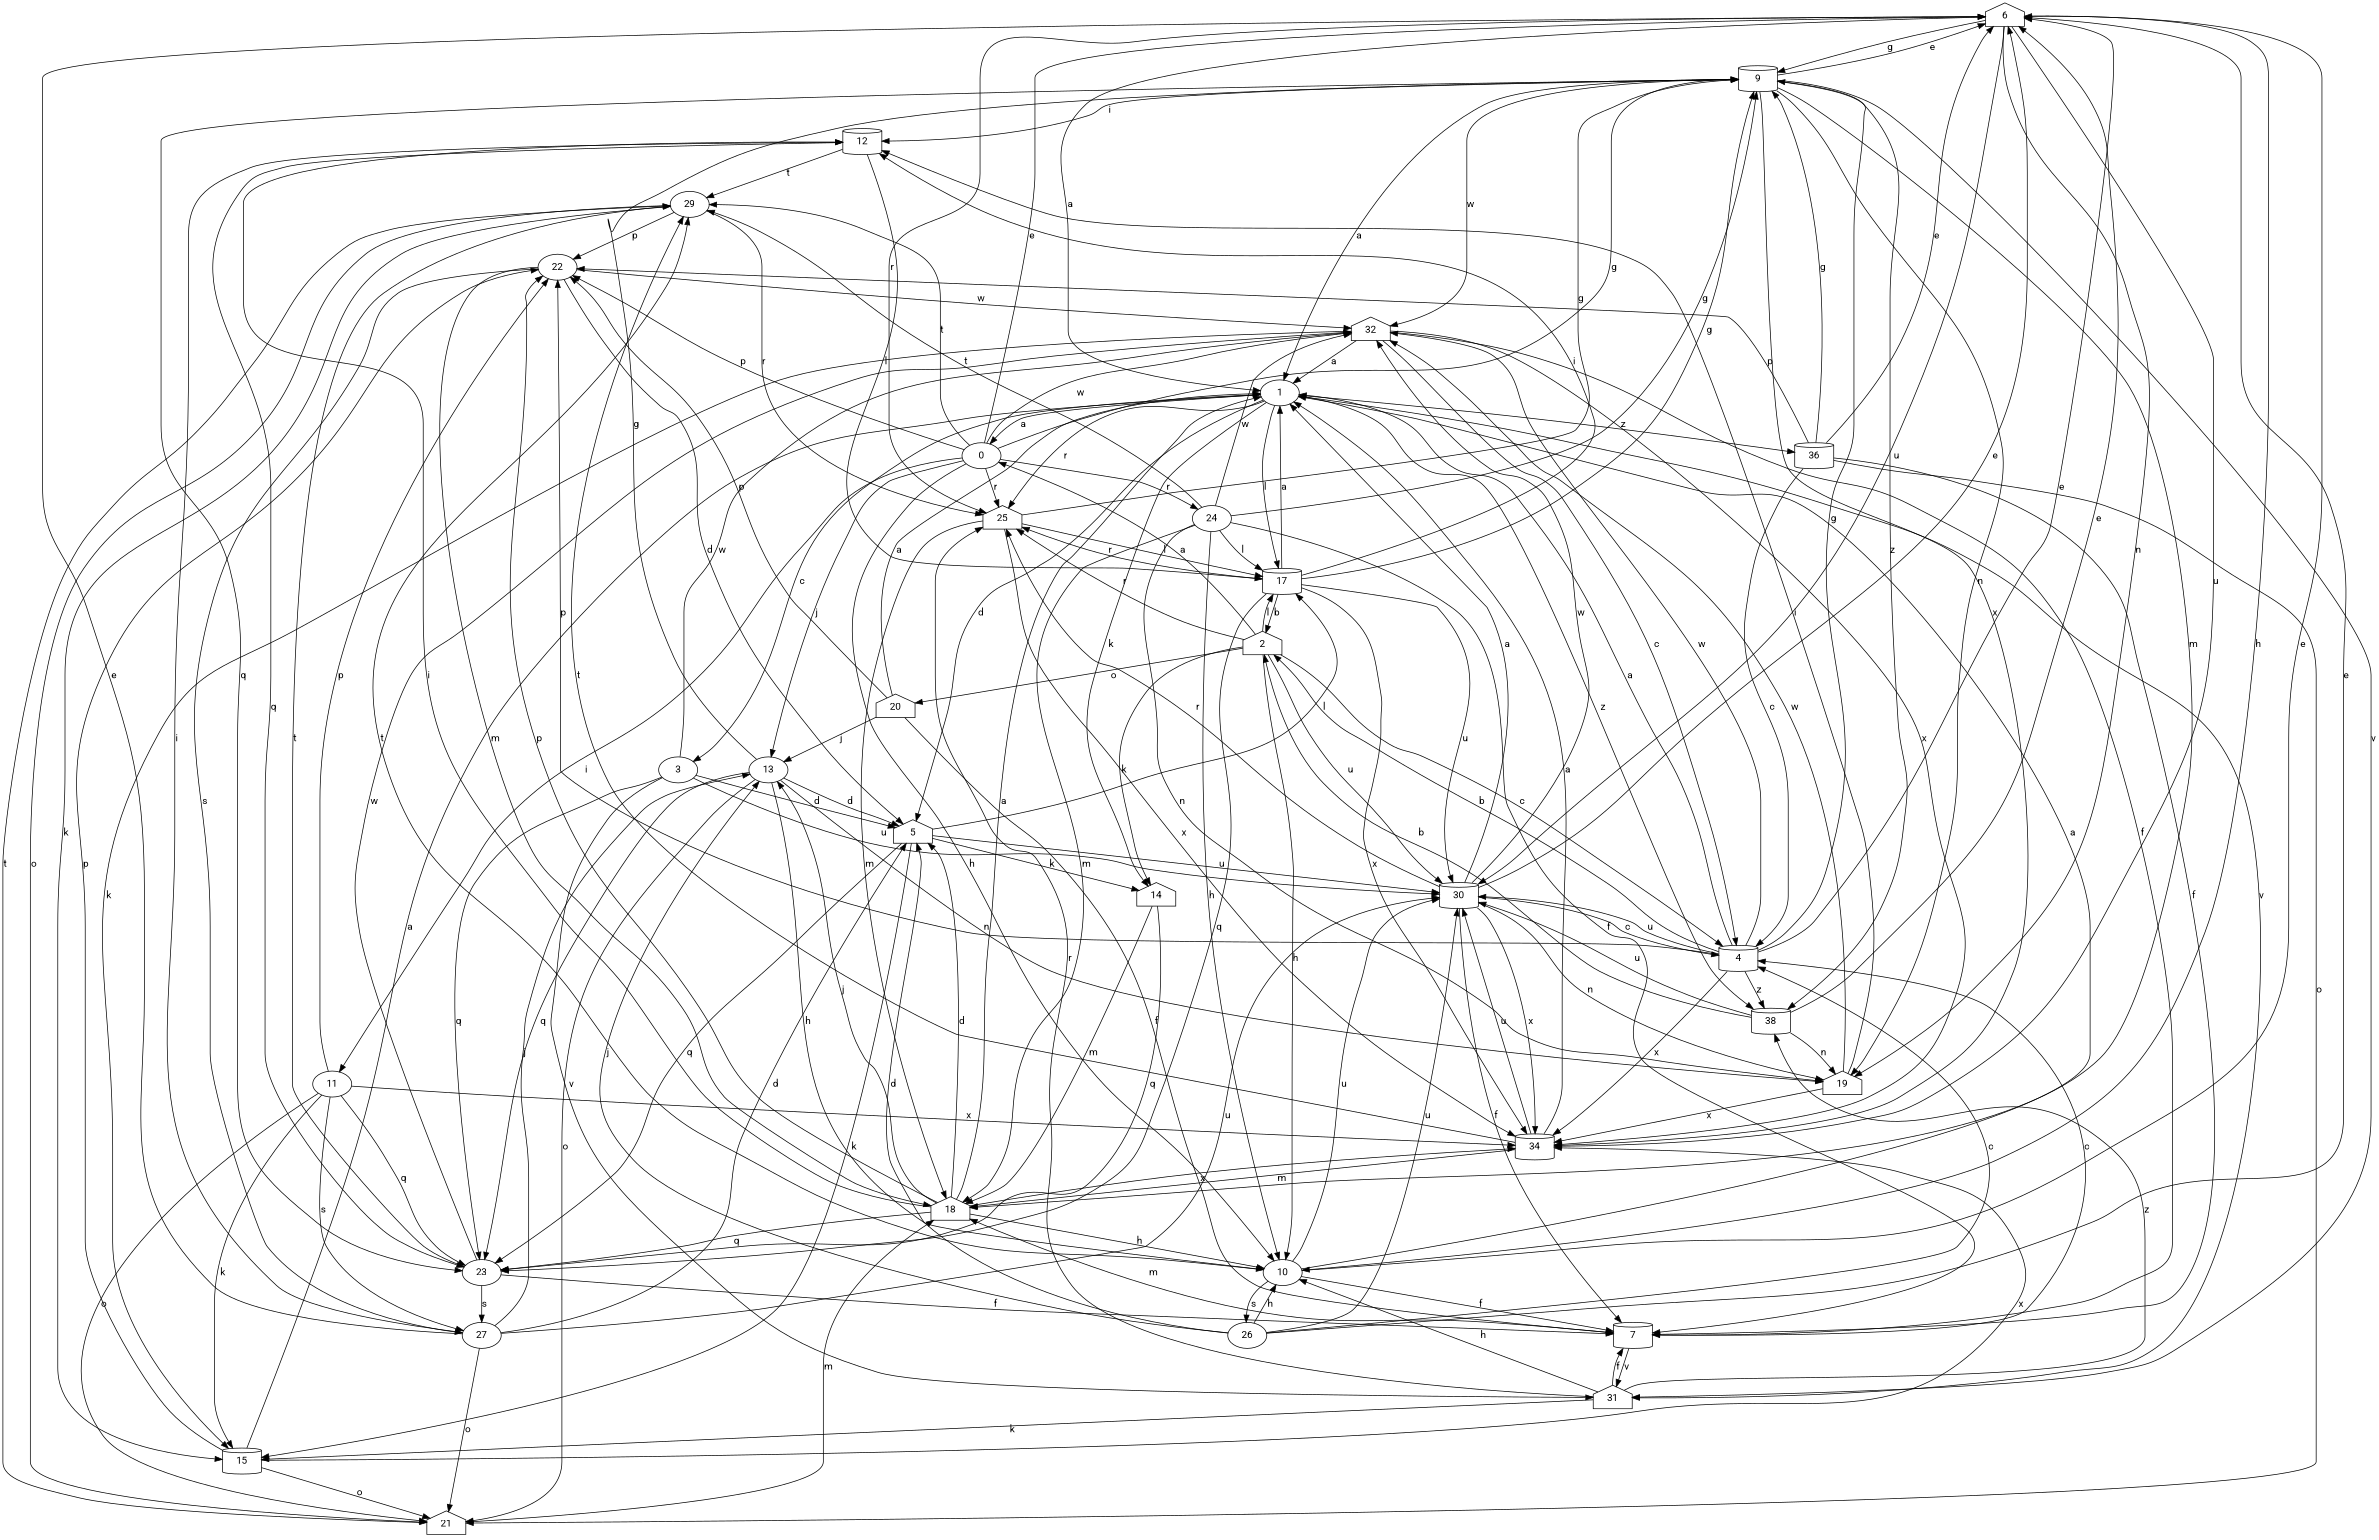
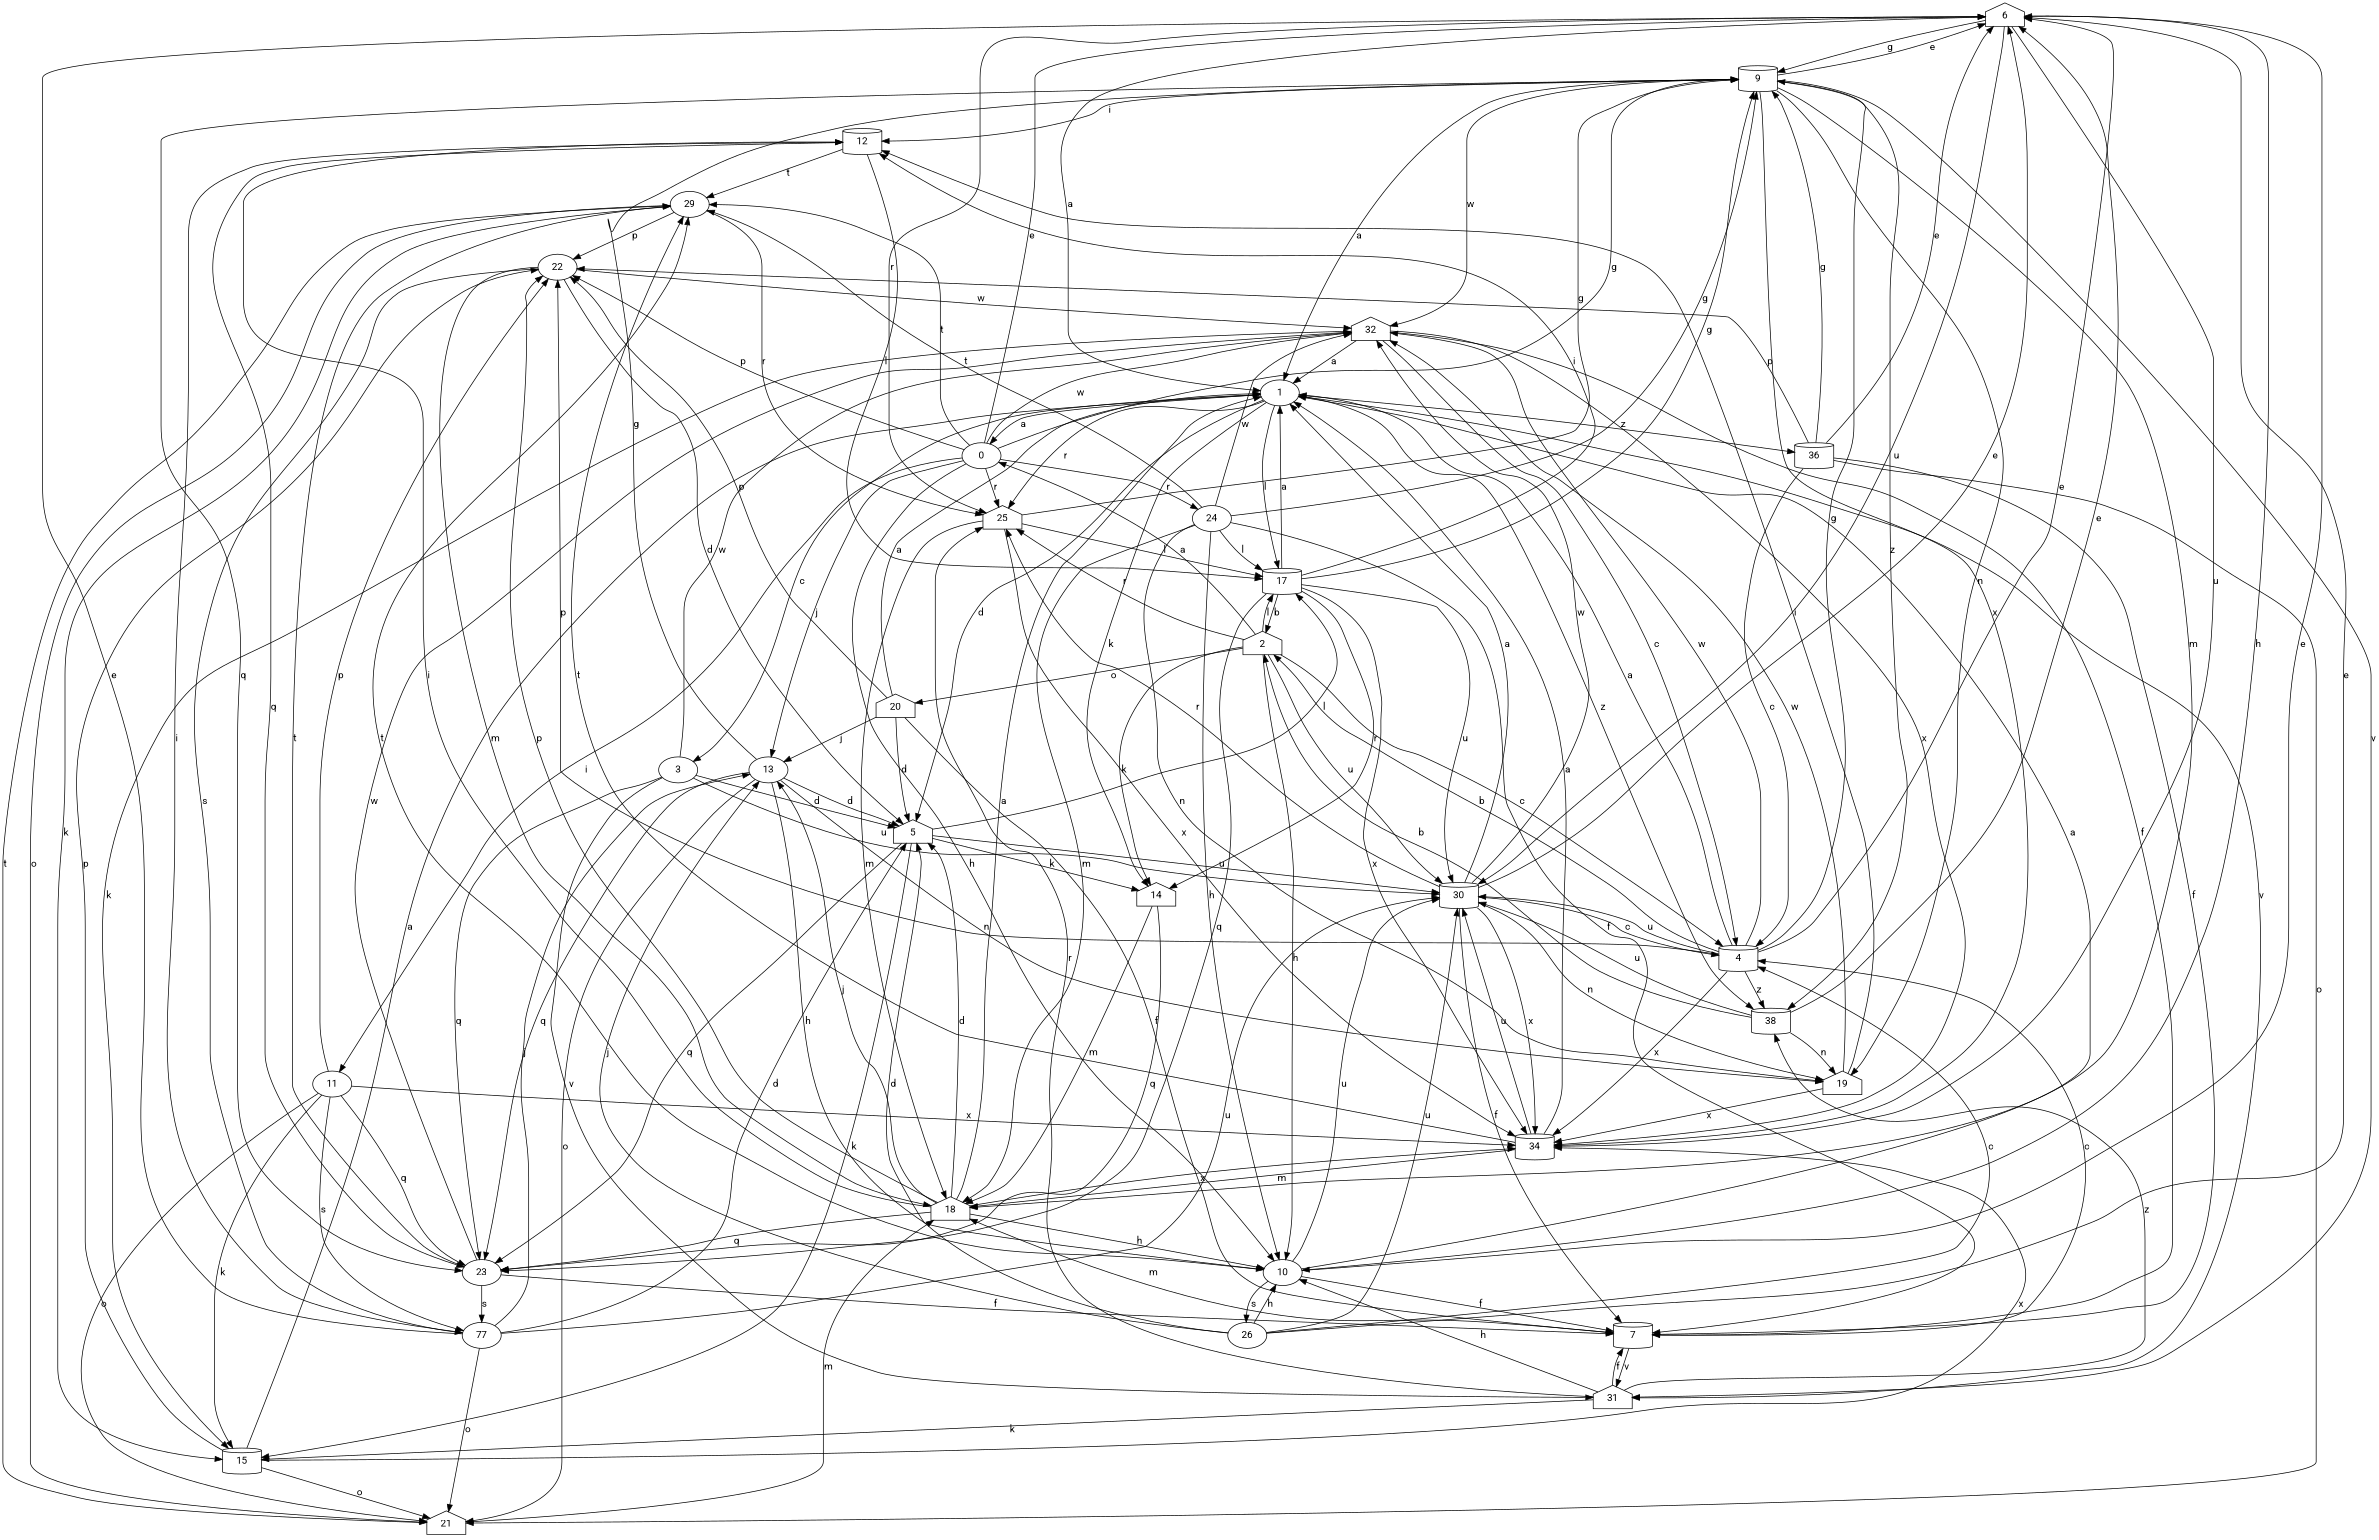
(1144, 563) -> (1359, 778)
(2131, 580) -> none
none -> (898, 759)
(482, 1335) -> (482, 1335)
